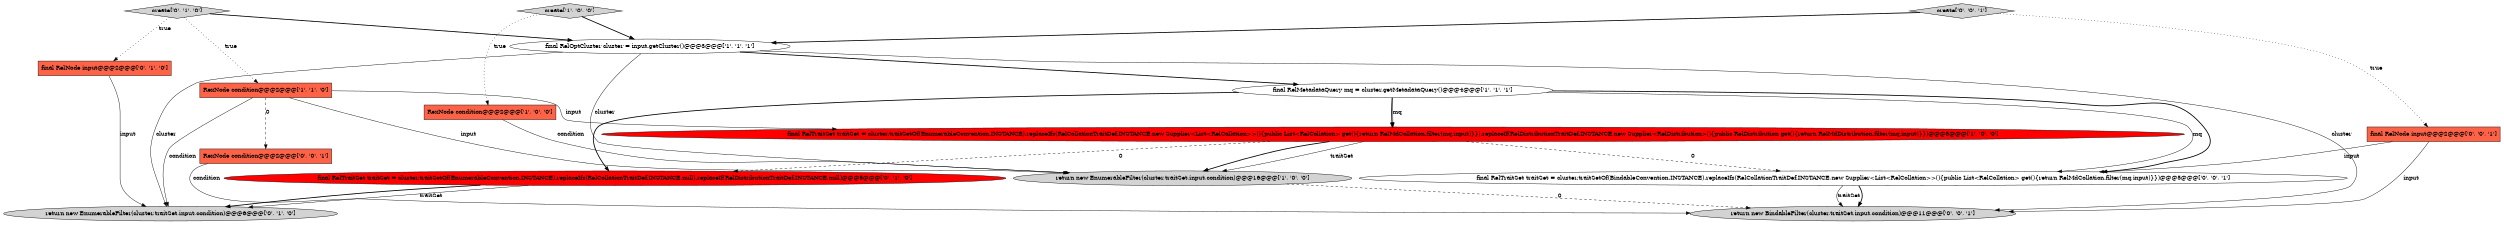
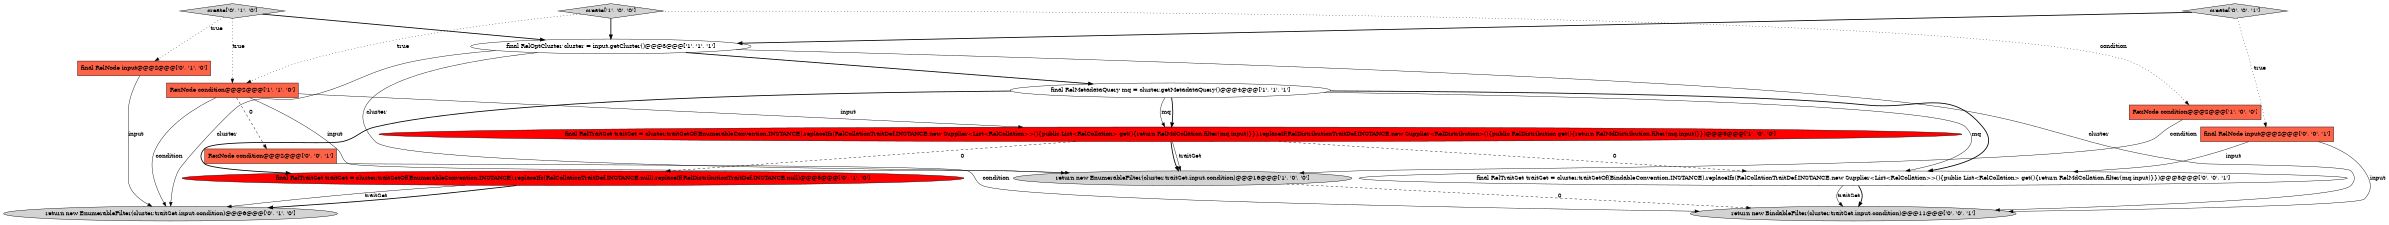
none -> (413, 37)
(500, 46) -> (2114, 46)
